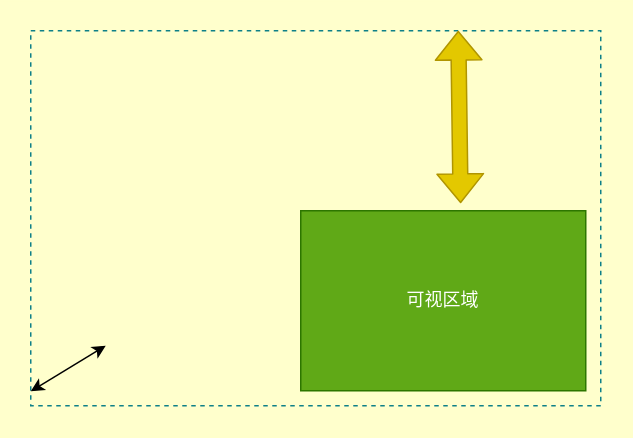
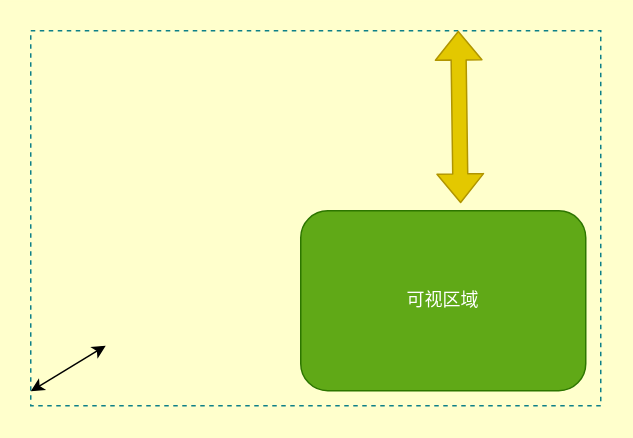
(443, 301) -> (443, 301)
